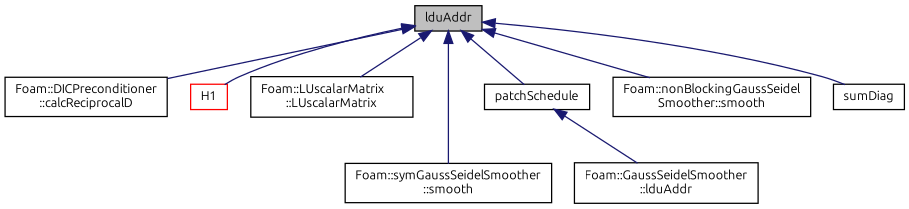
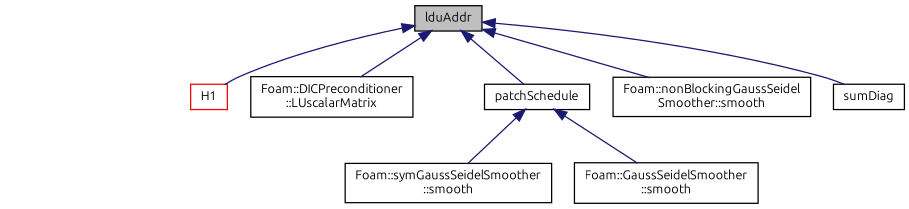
(86, 97) -> none
(332, 97) -> (332, 97)
(448, 104) -> (492, 141)
(666, 183) -> (666, 183)
